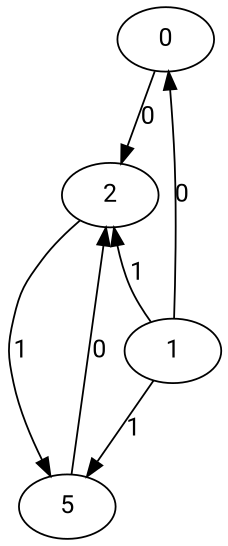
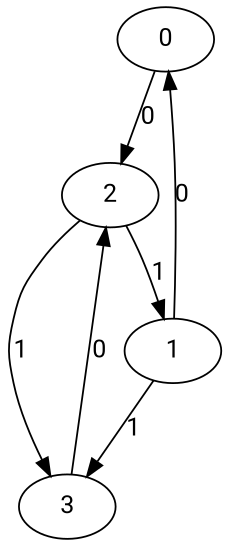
(130, 286) -> (144, 263)
(67, 507) -> (67, 507)
